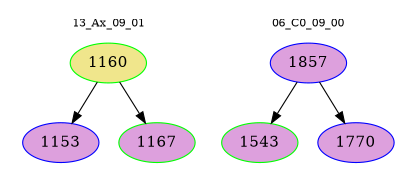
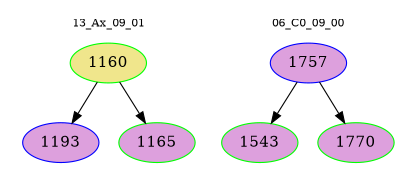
(308, 63) -> (308, 63)
(61, 143) -> (61, 143)
(157, 143) -> (157, 143)
(356, 143) -> (356, 143)
